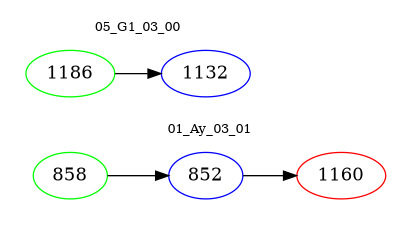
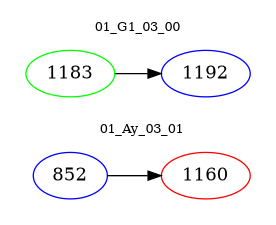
(138, 28) -> (138, 28)
(70, 74) -> (70, 74)
(206, 74) -> (206, 74)
(70, 176) -> none
